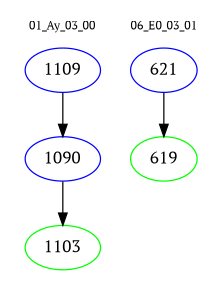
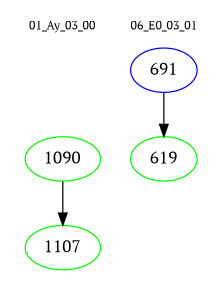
(63, 70) -> none
(164, 70) -> (164, 70)
(63, 159) -> (63, 159)
(63, 248) -> (63, 248)
